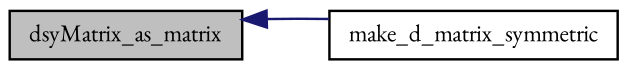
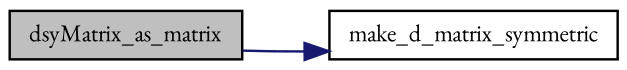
(298, 19) -> (273, 51)
